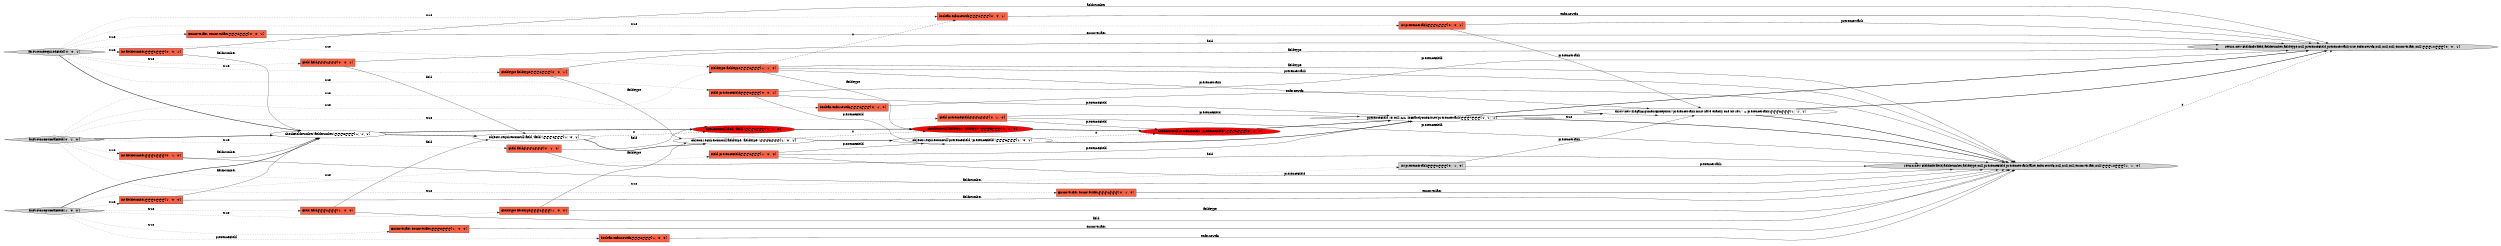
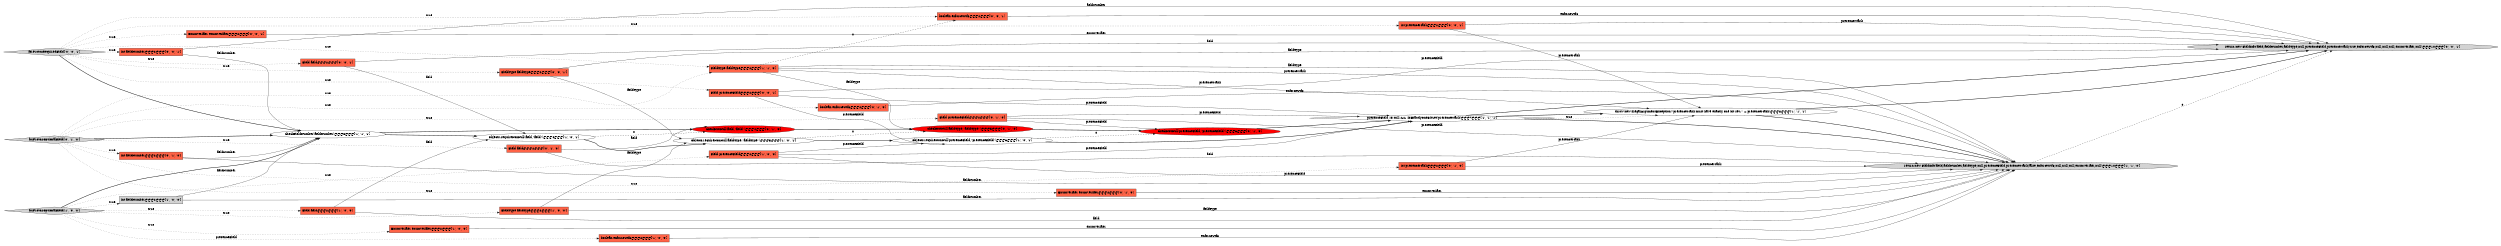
(1432, 166) -> (1432, 166)
(151, 200) -> (151, 200)
